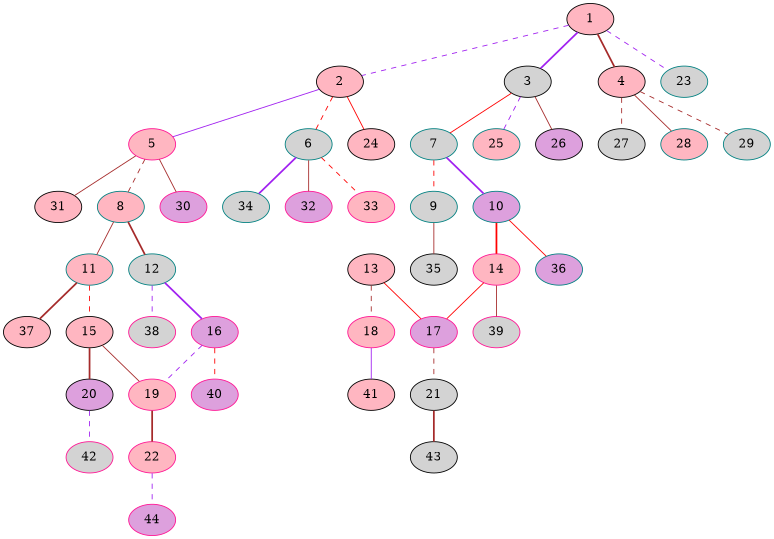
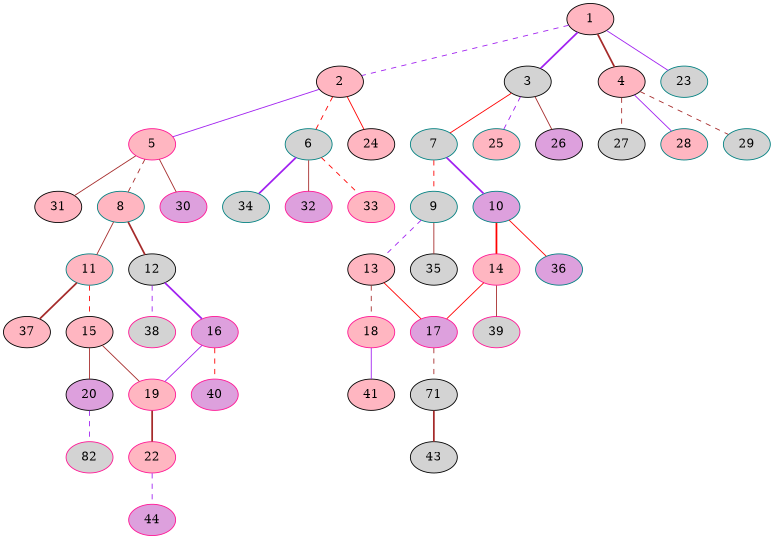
(637, 50) -> (637, 50)
(653, 113) -> (653, 113)
none -> (403, 238)
(152, 270) -> (152, 270)
(184, 363) -> (184, 363)
(90, 364) -> (90, 364)
(434, 395) -> (434, 395)
(90, 457) -> (90, 457)
